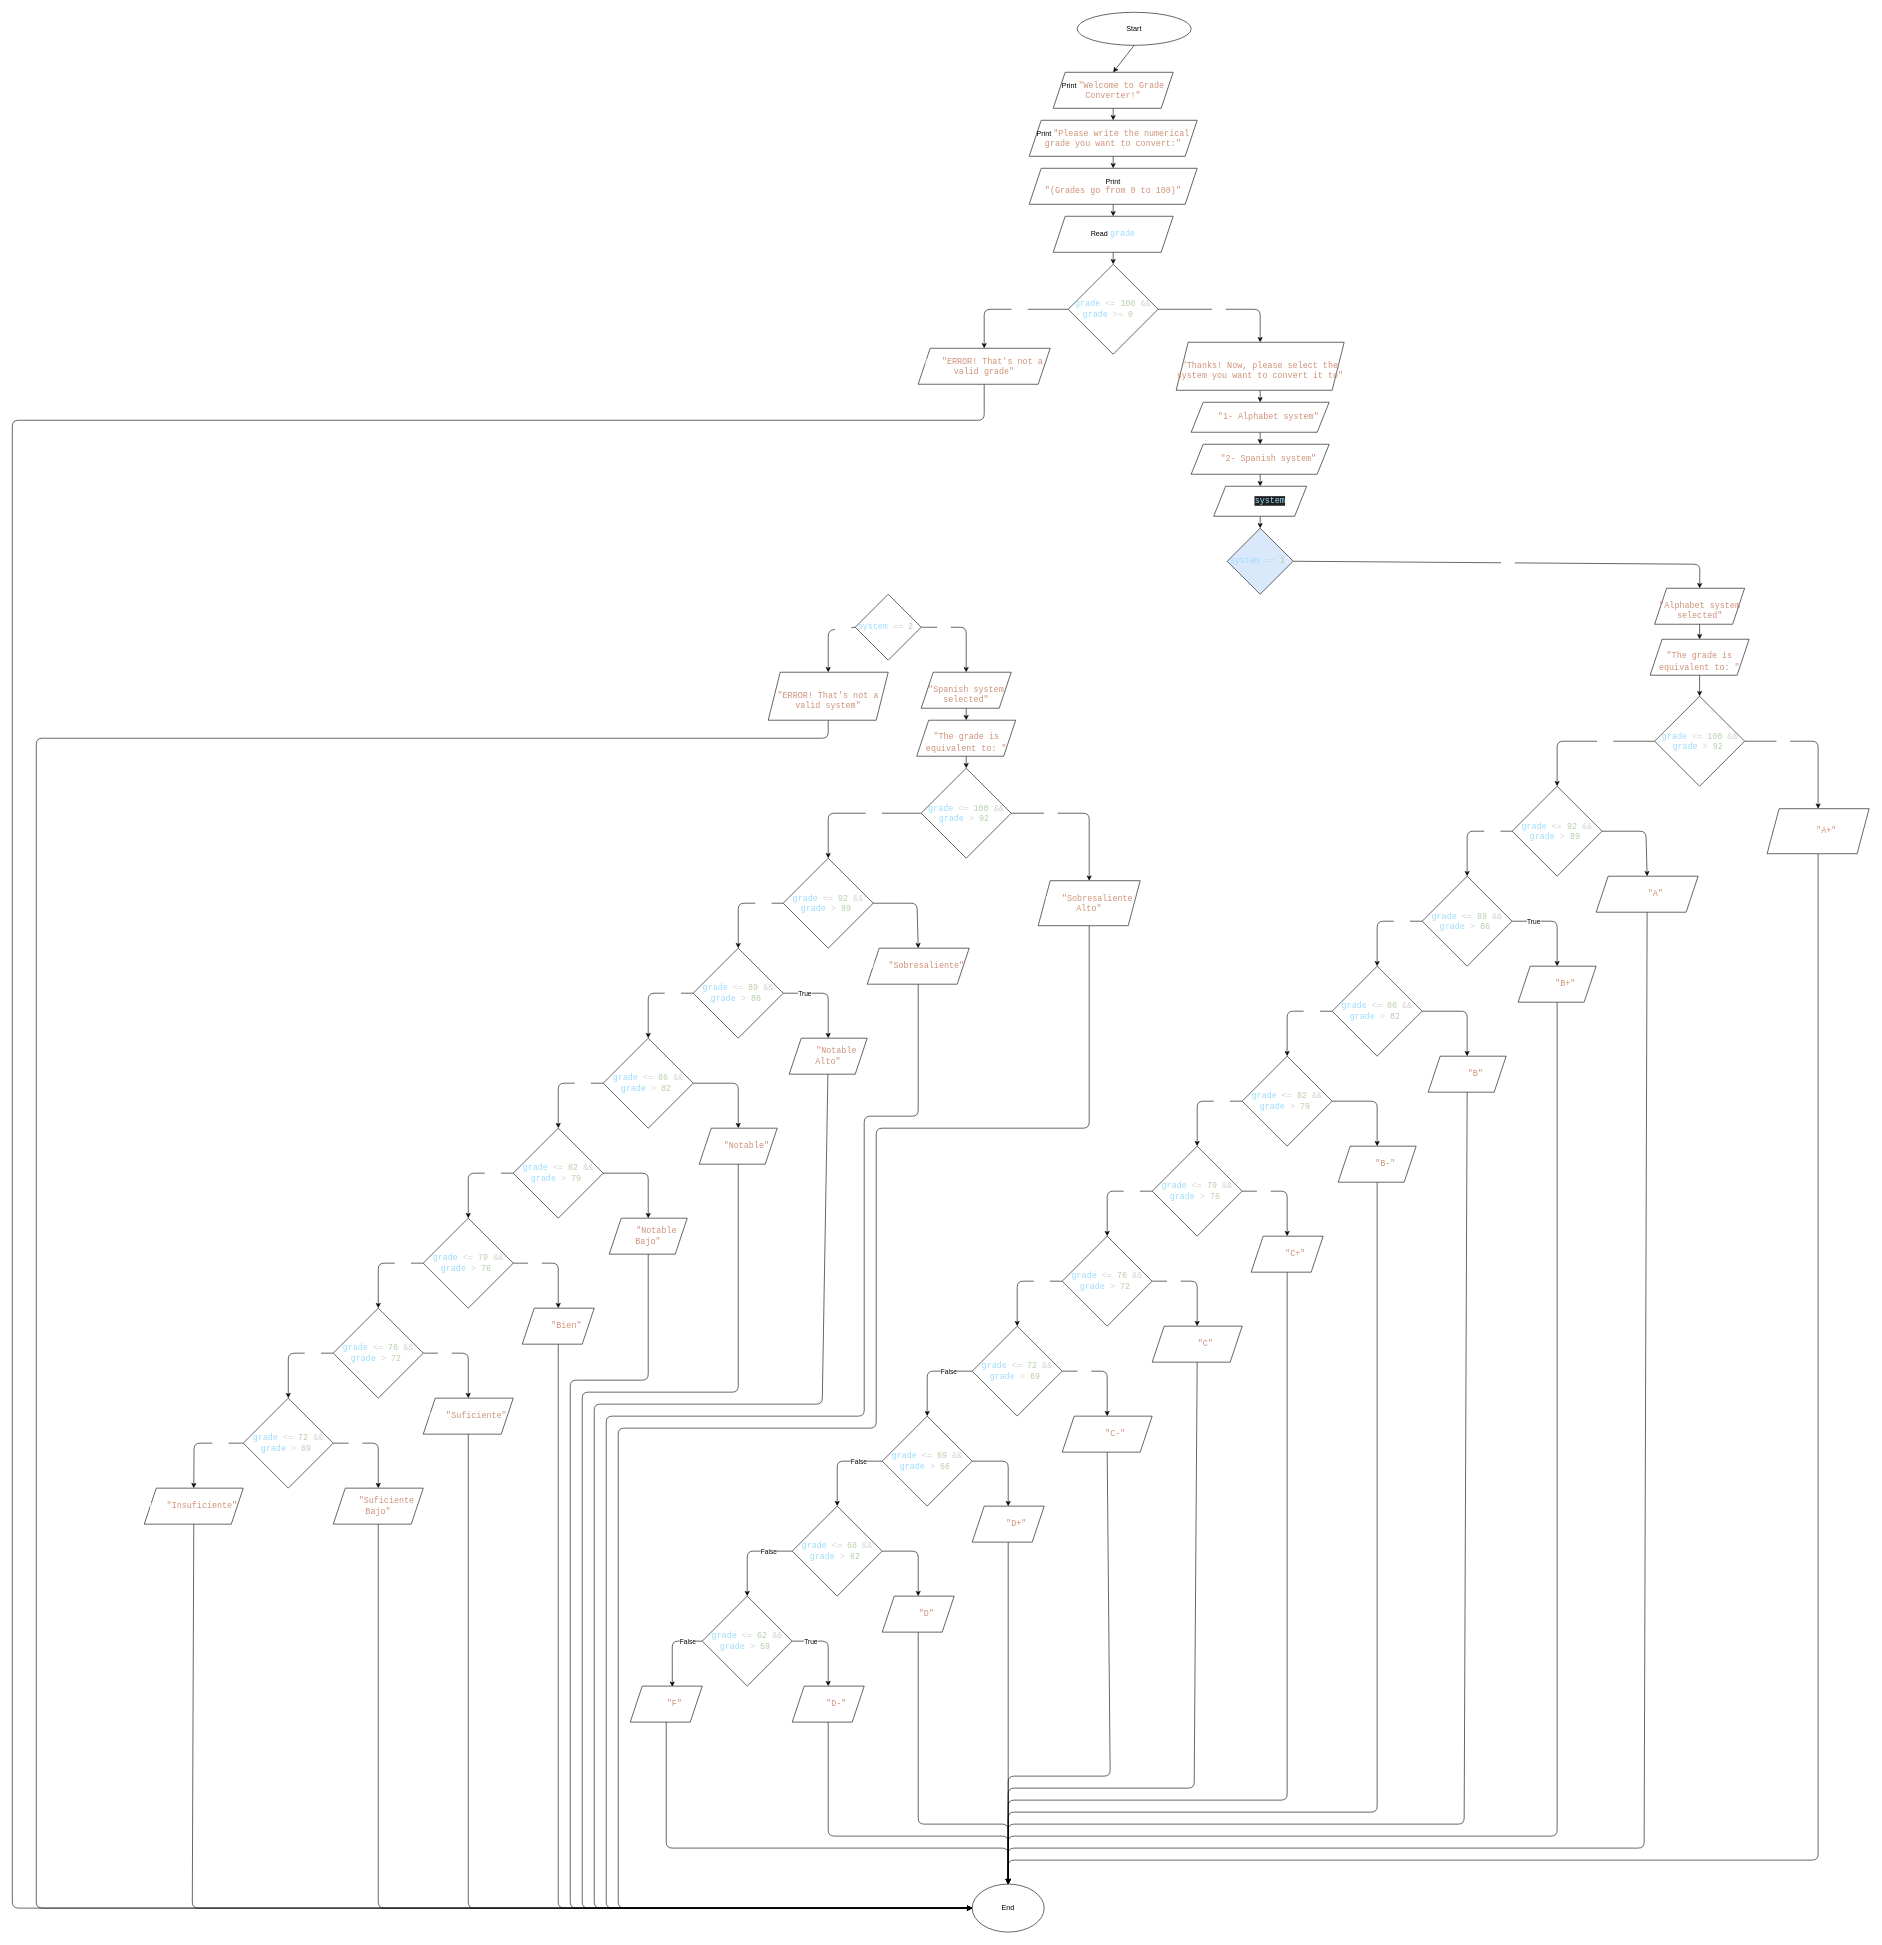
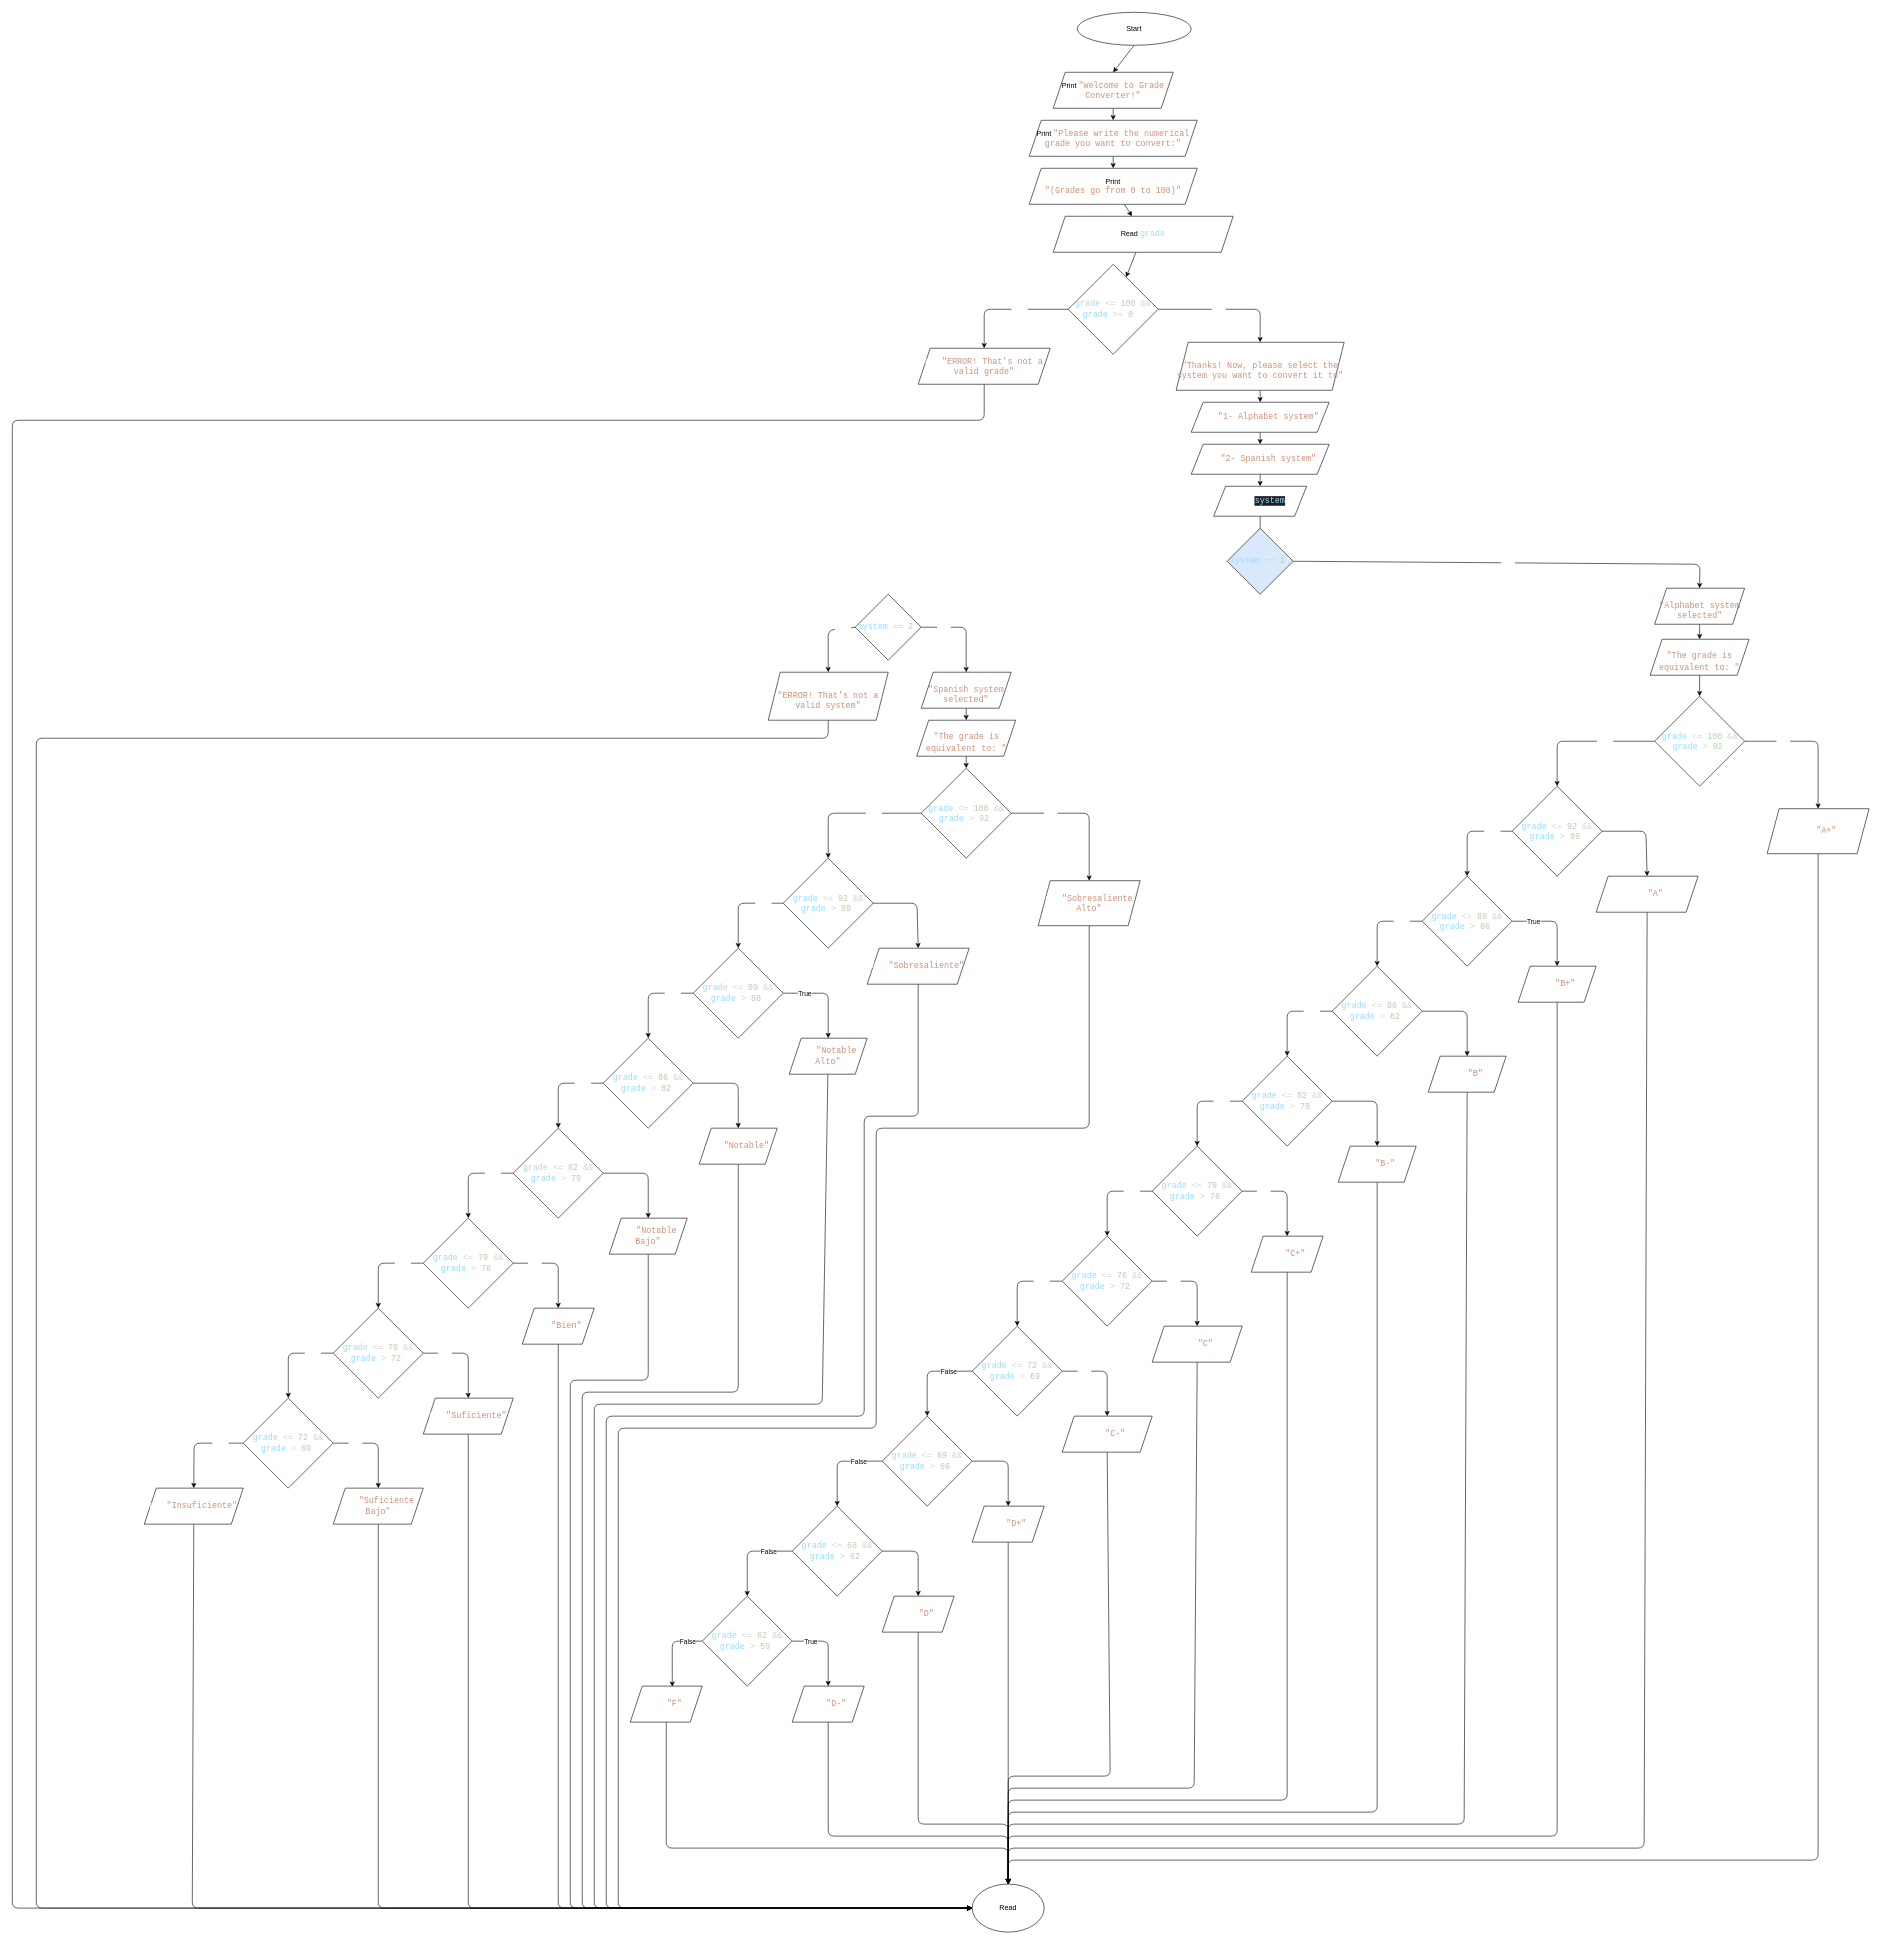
(1113, 234) -> (1143, 234)
(1260, 522) -> (1260, 524)
(1008, 1908) -> (1008, 1908)
